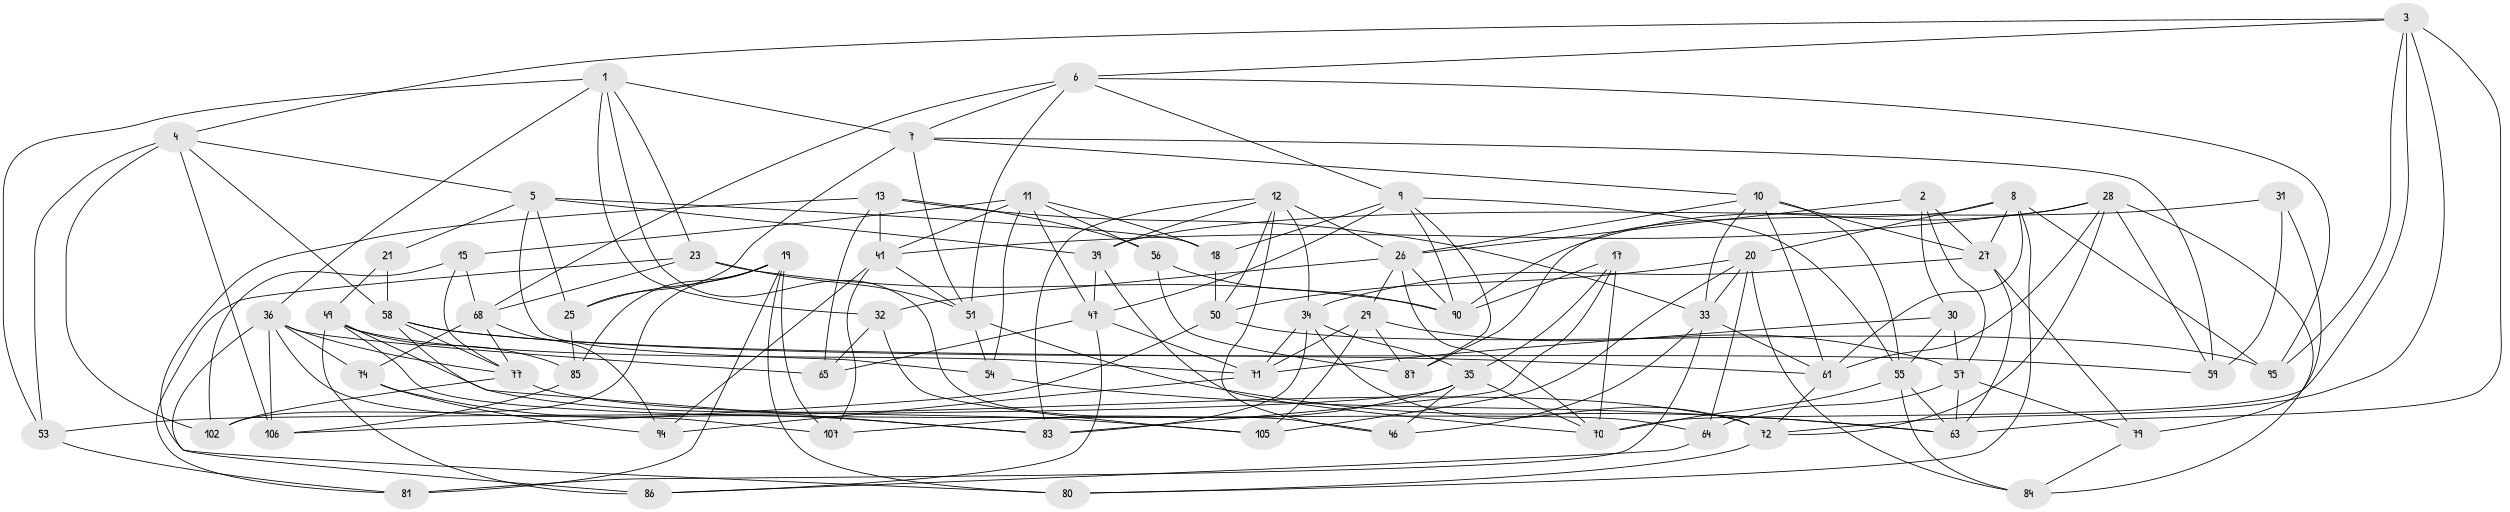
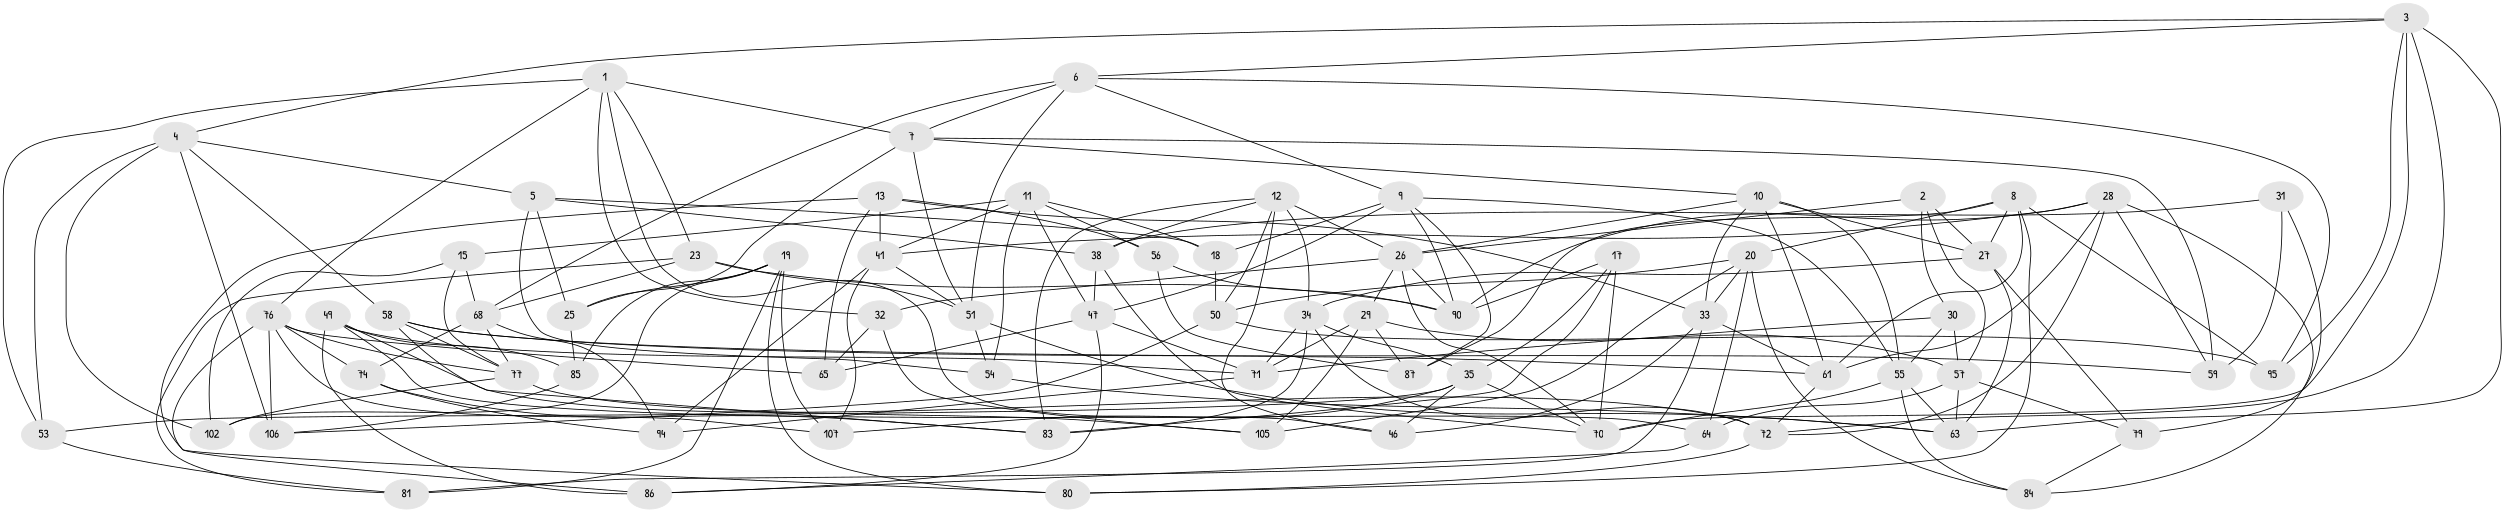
(388, 256) -> none
(1097, 256) -> (1097, 256)
(269, 316) -> (269, 316)
